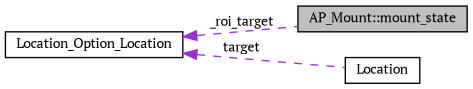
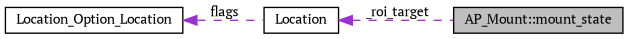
(247, 31) -> (403, 20)
(240, 48) -> (223, 13)
